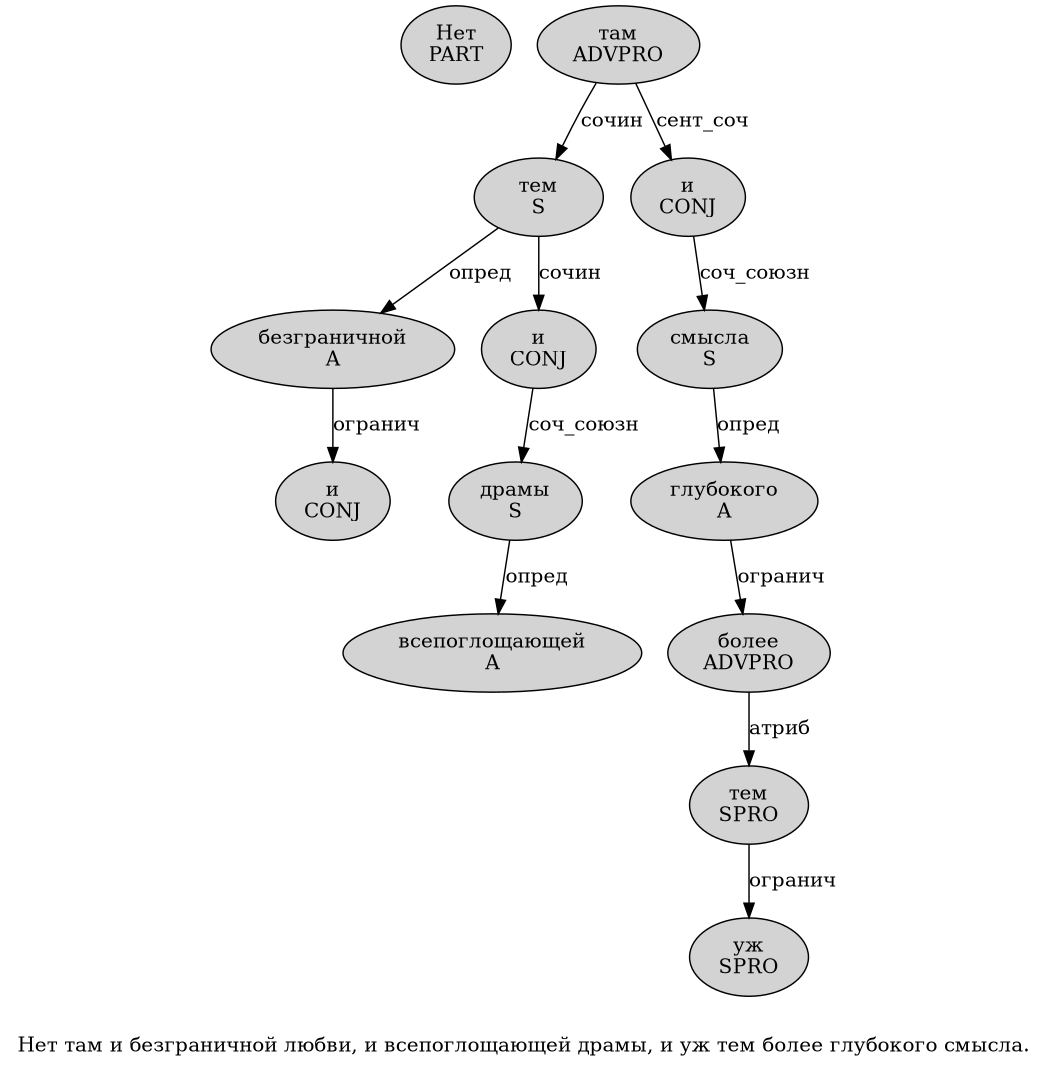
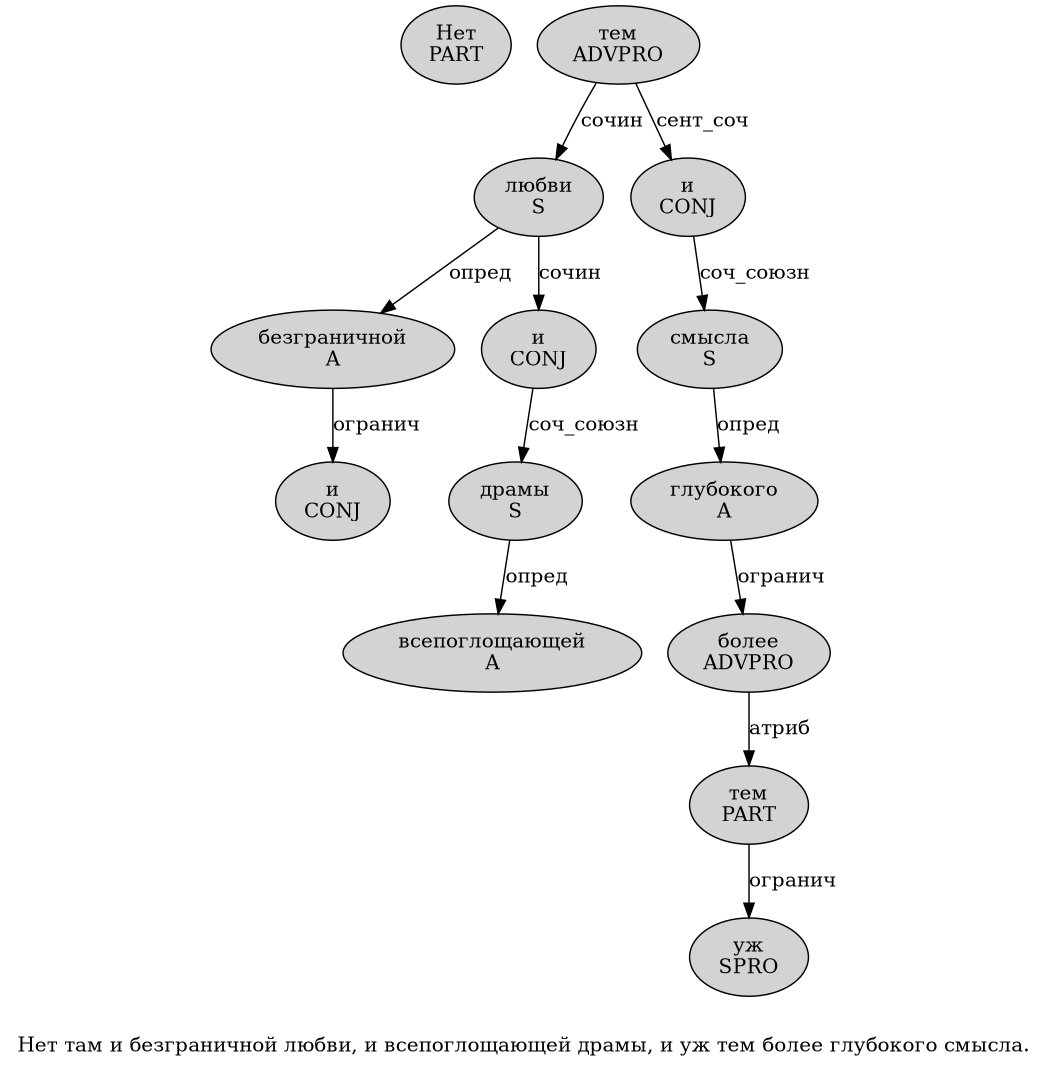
(619, 45) -> (619, 45)
(539, 197) -> (539, 197)
(749, 805) -> (749, 805)
